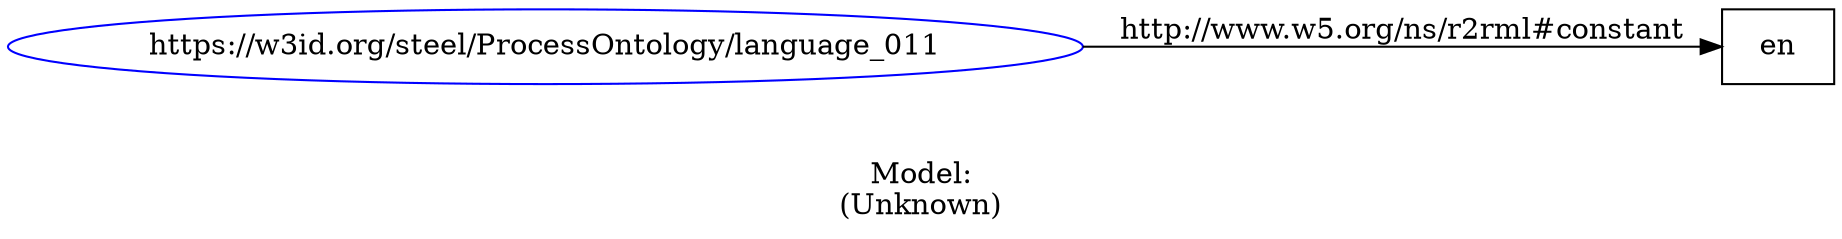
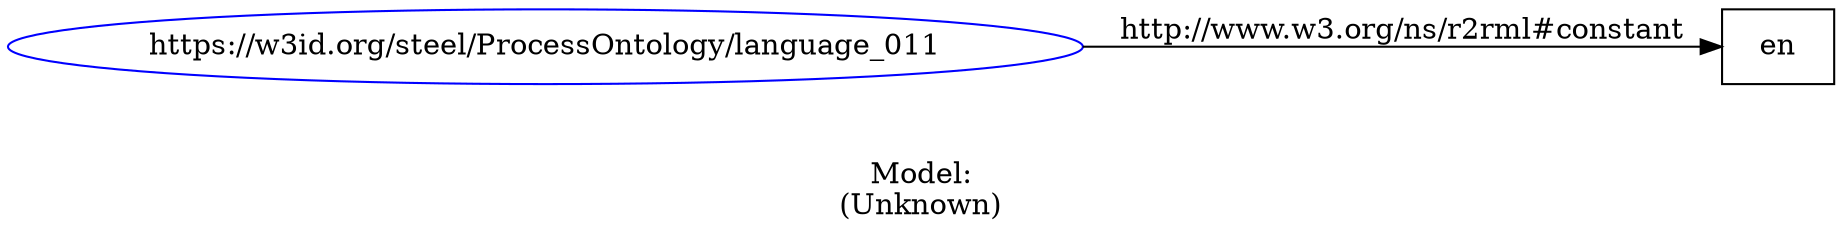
(1402, 31) -> (1402, 31)
